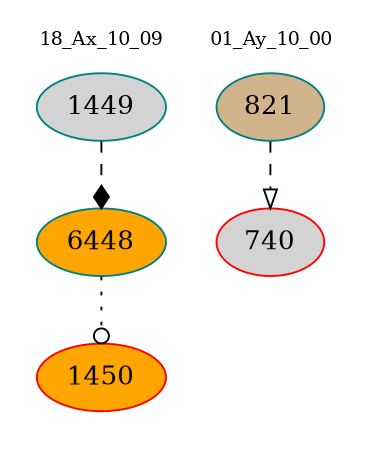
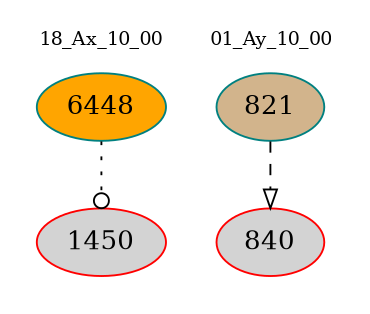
(101, 40) -> (101, 40)
(101, 107) -> none
(270, 242) -> (270, 242)
(101, 377) -> (101, 242)
